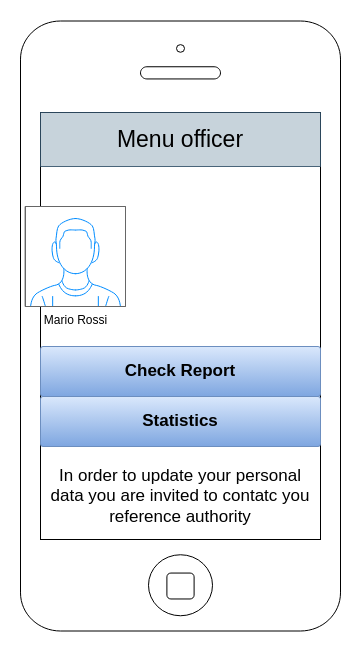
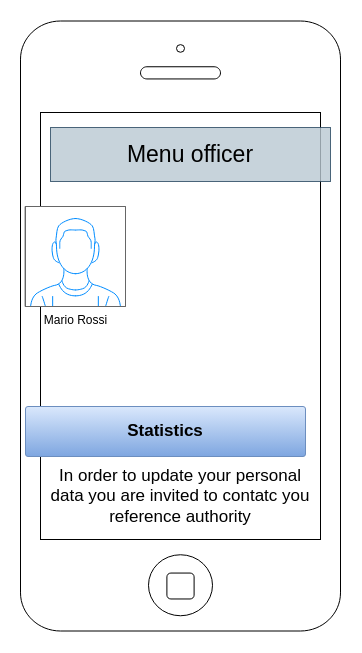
(181, 140) -> (191, 155)
(181, 372) -> none
(181, 422) -> (166, 432)
